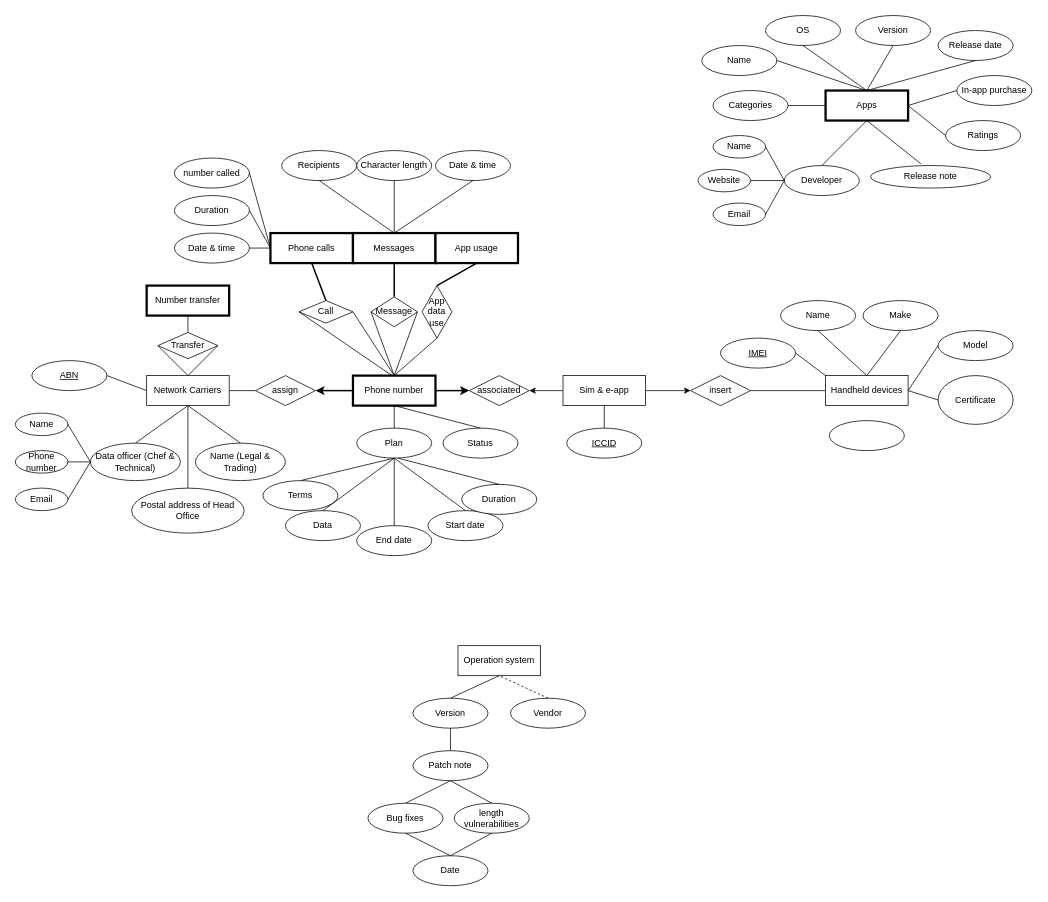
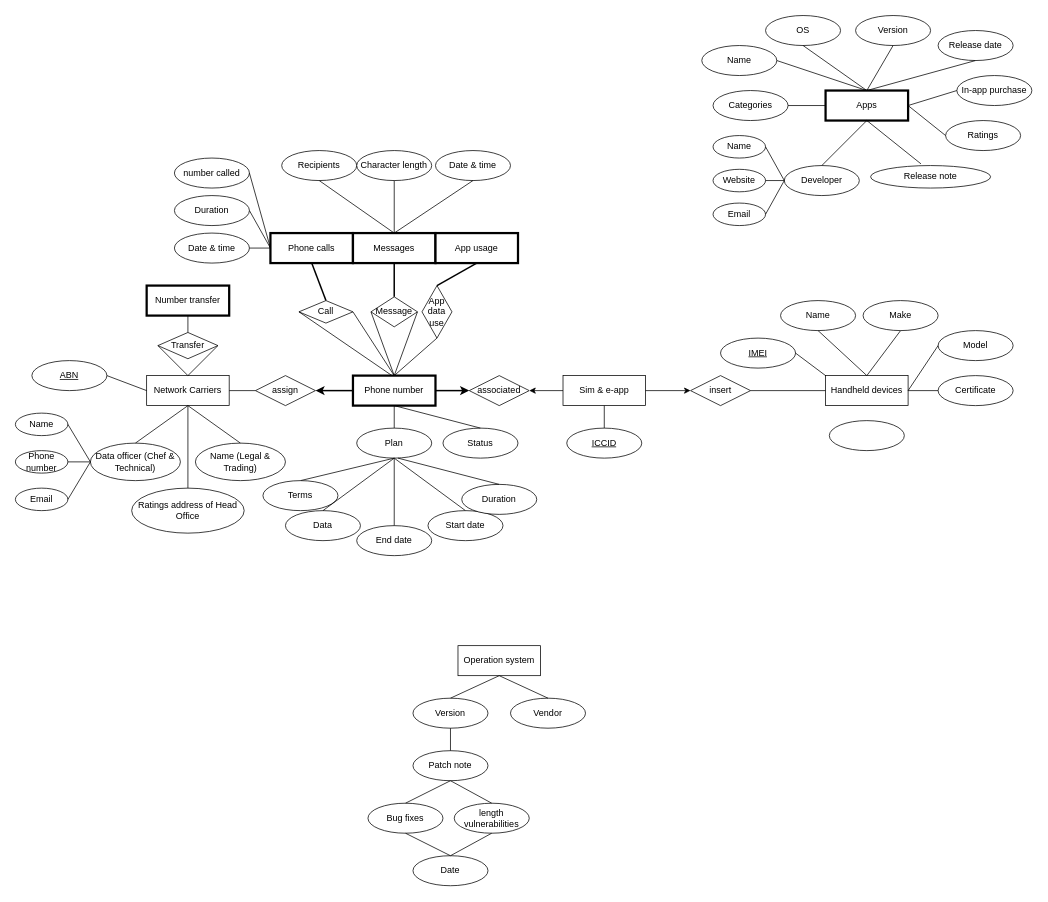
(724, 180) -> (739, 180)
(975, 400) -> (975, 390)
(188, 510) -> (188, 510)
(523, 686) -> (523, 686)
